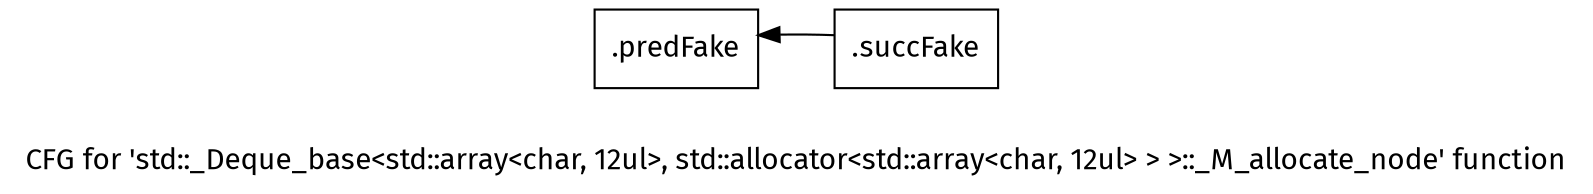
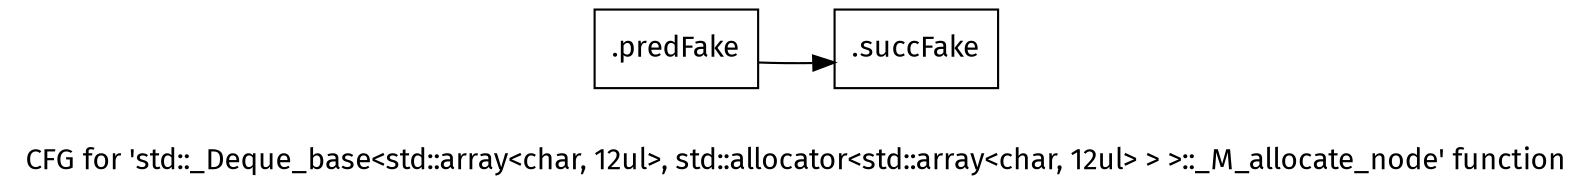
(807, 35) -> (785, 63)
